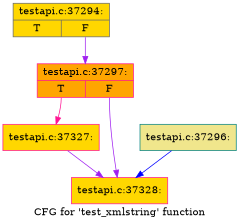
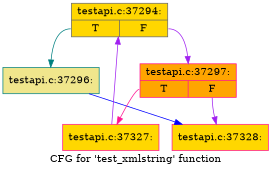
none -> (56, 40)
(82, 162) -> (115, 84)
